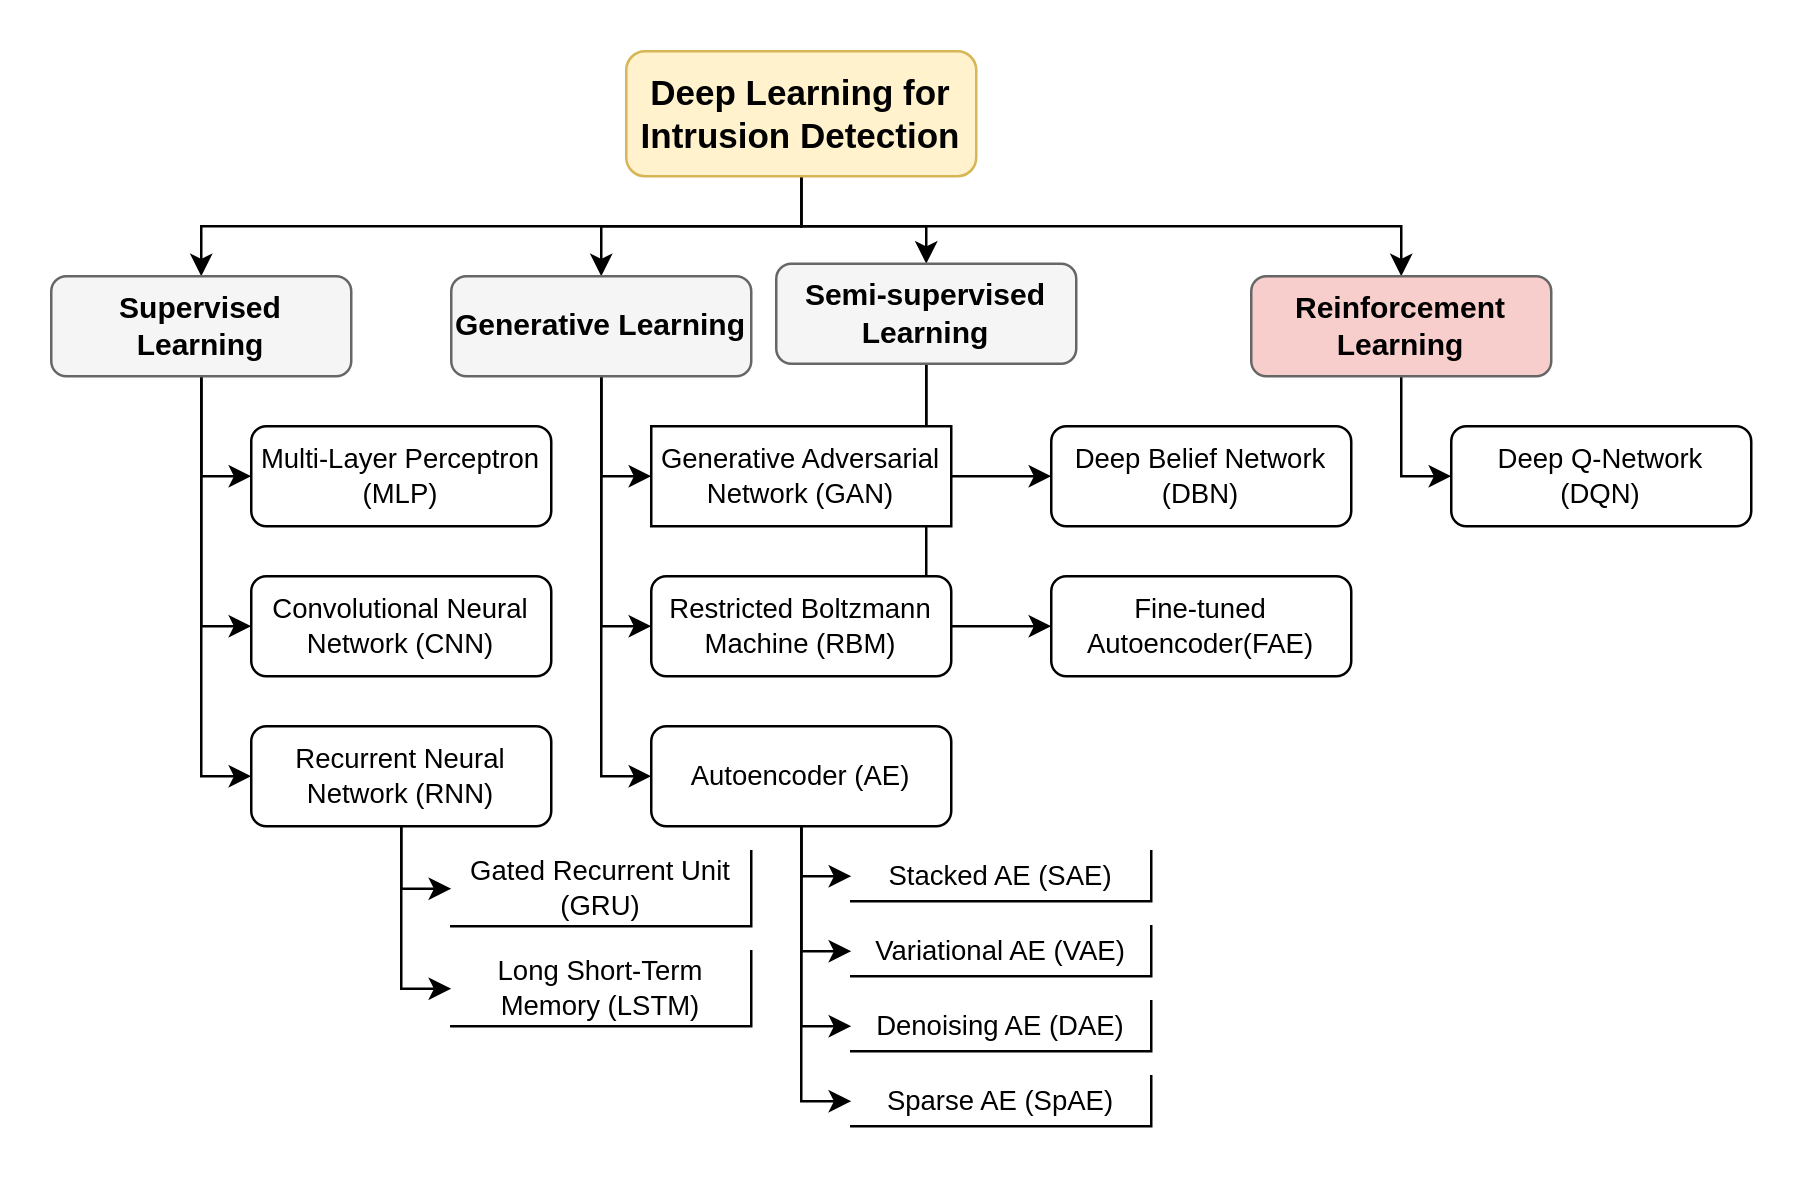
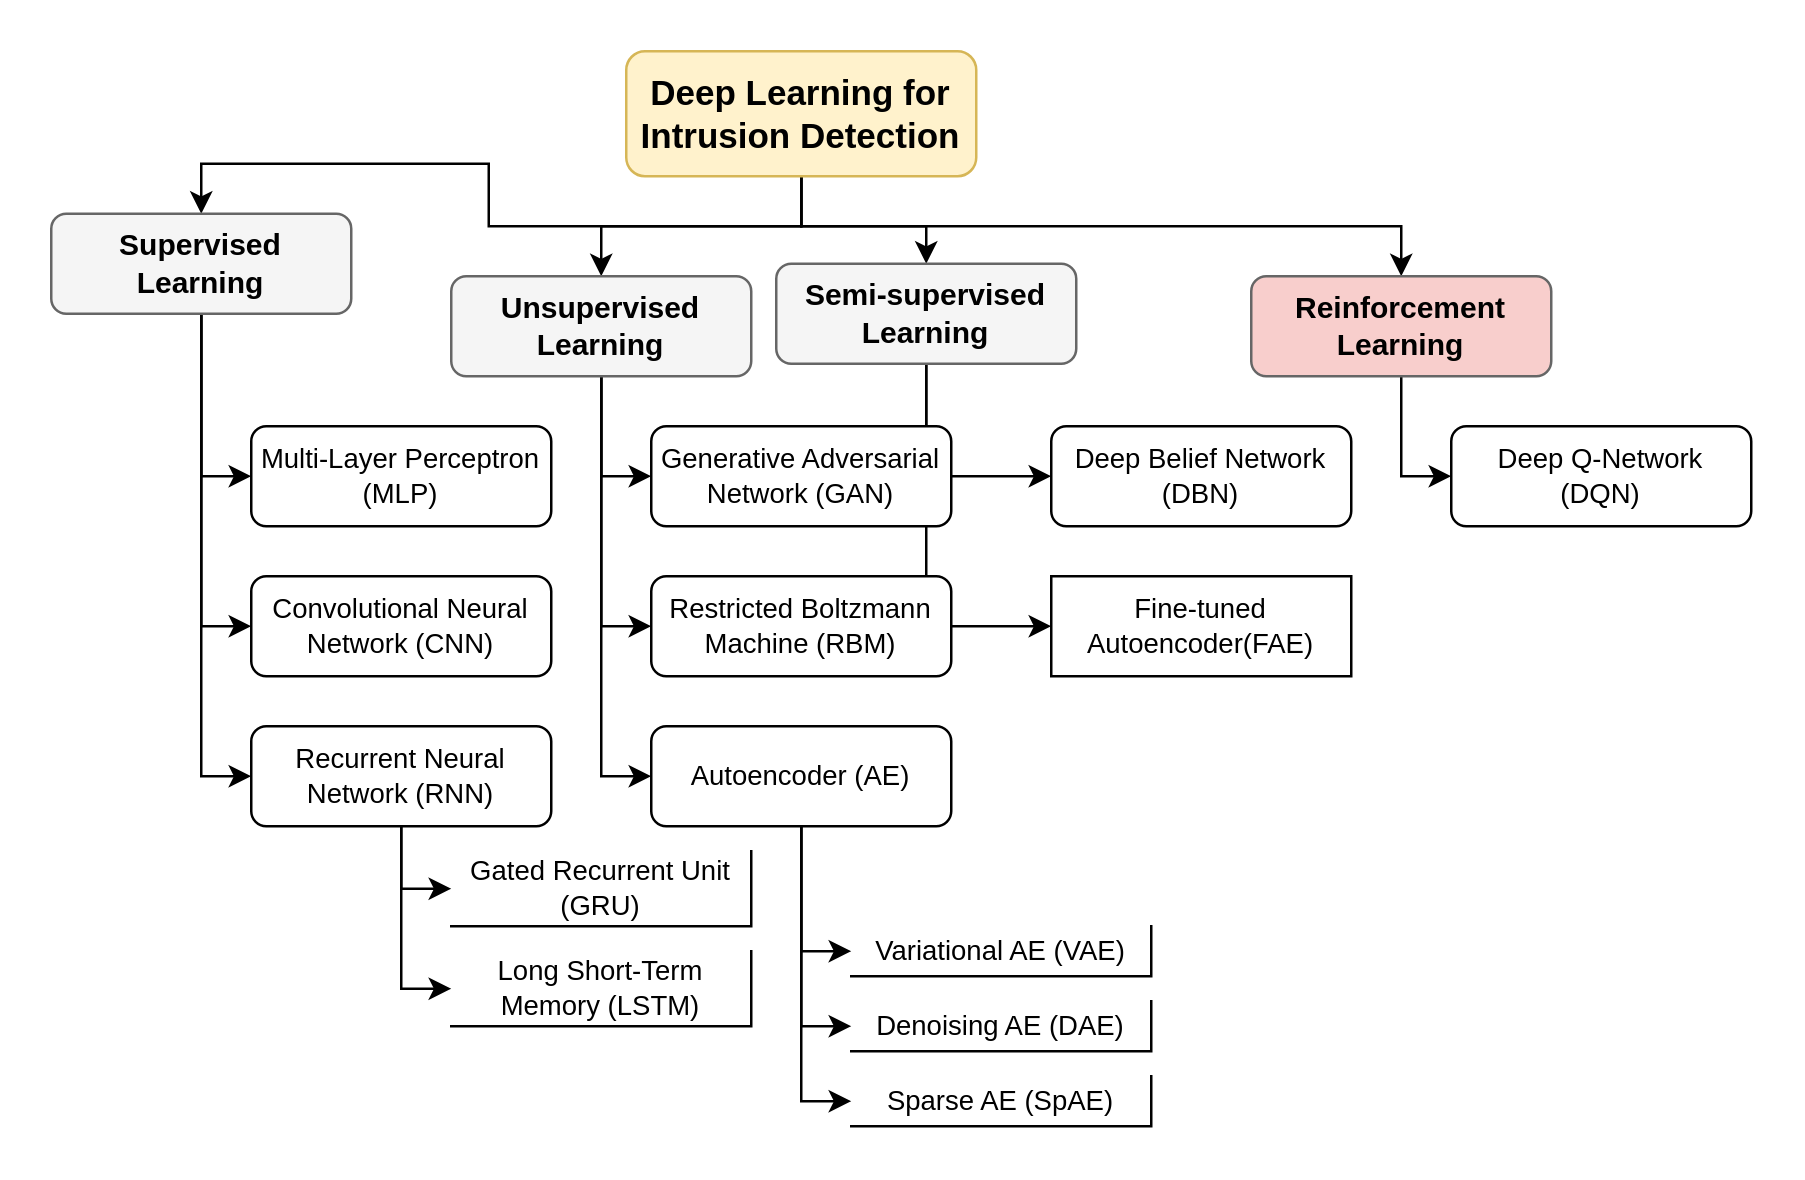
(201, 326) -> (201, 264)
(601, 326) -> (601, 326)
(801, 476) -> (801, 476)
(1201, 626) -> (1201, 626)
(820, 876) -> none
(1001, 876) -> none
